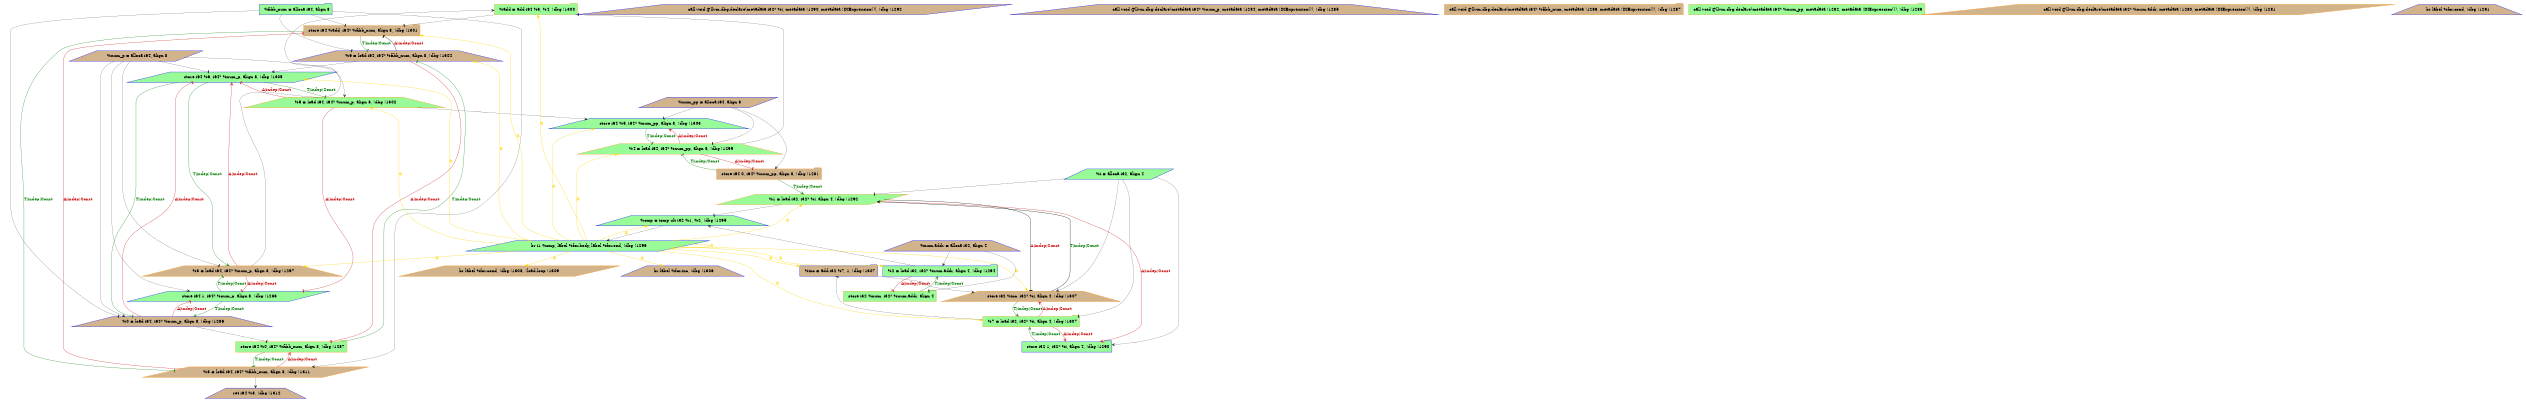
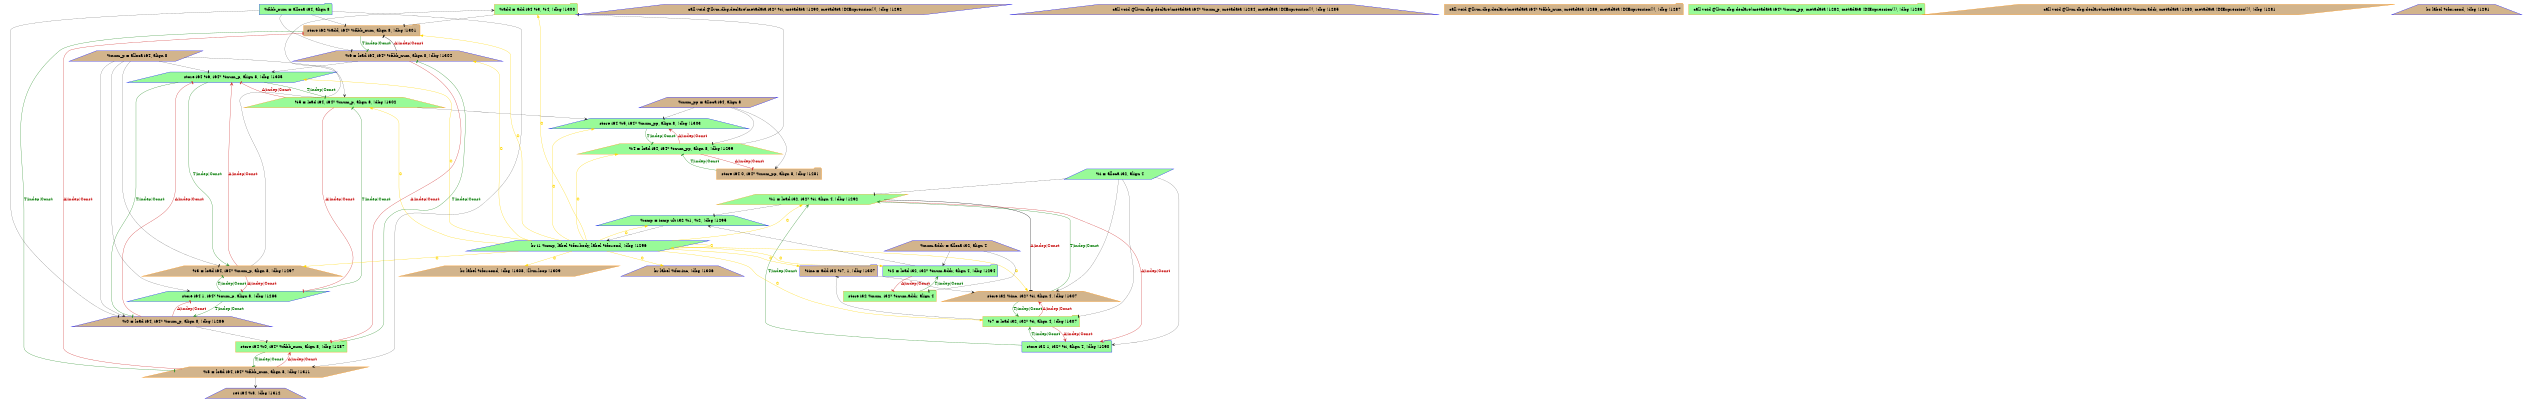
(362, 31) -> (362, 31)
(789, 186) -> (830, 334)
(1036, 212) -> (1036, 212)
none -> (362, 220)
(509, 271) -> (509, 271)
